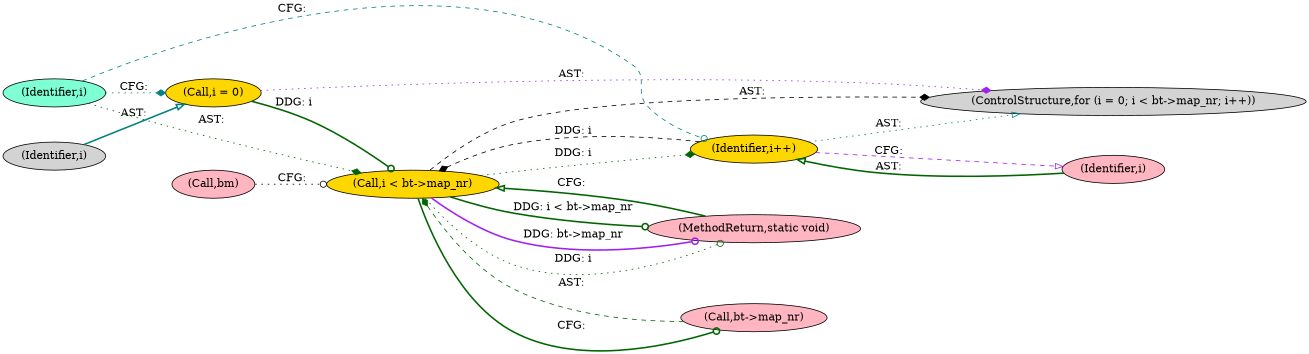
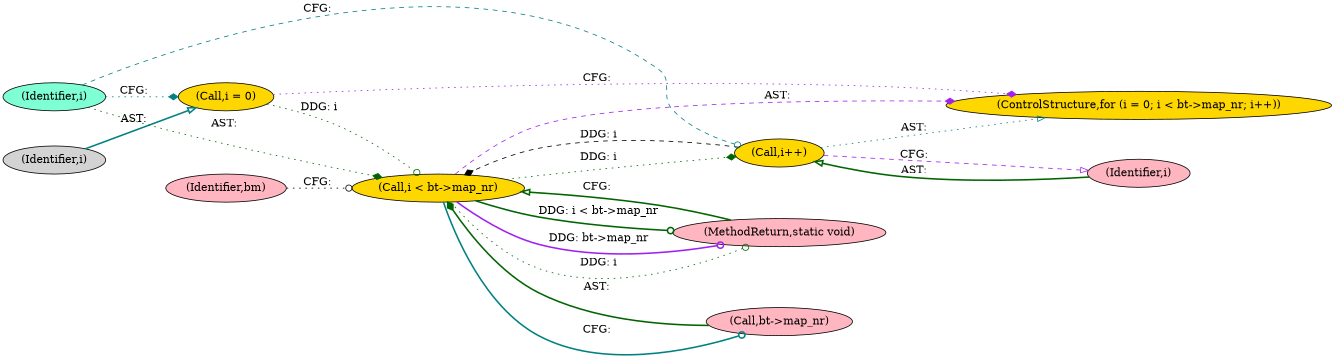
(573, 75) -> (599, 78)
(1113, 101) -> (1139, 105)
(667, 102) -> (693, 106)
(323, 127) -> (344, 129)
(754, 149) -> (779, 153)
(213, 184) -> (226, 188)
(538, 299) -> (564, 303)
(531, 339) -> (556, 343)
